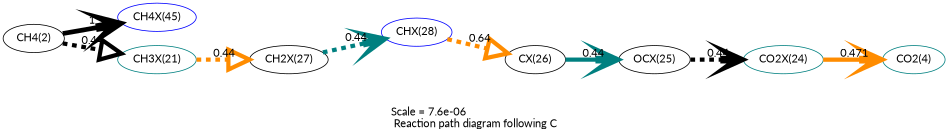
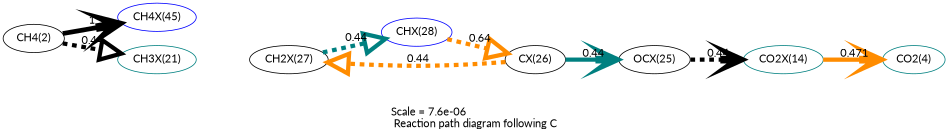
(344, 48) -> (344, 48)
(212, 60) -> (427, 66)
(783, 60) -> (783, 60)
